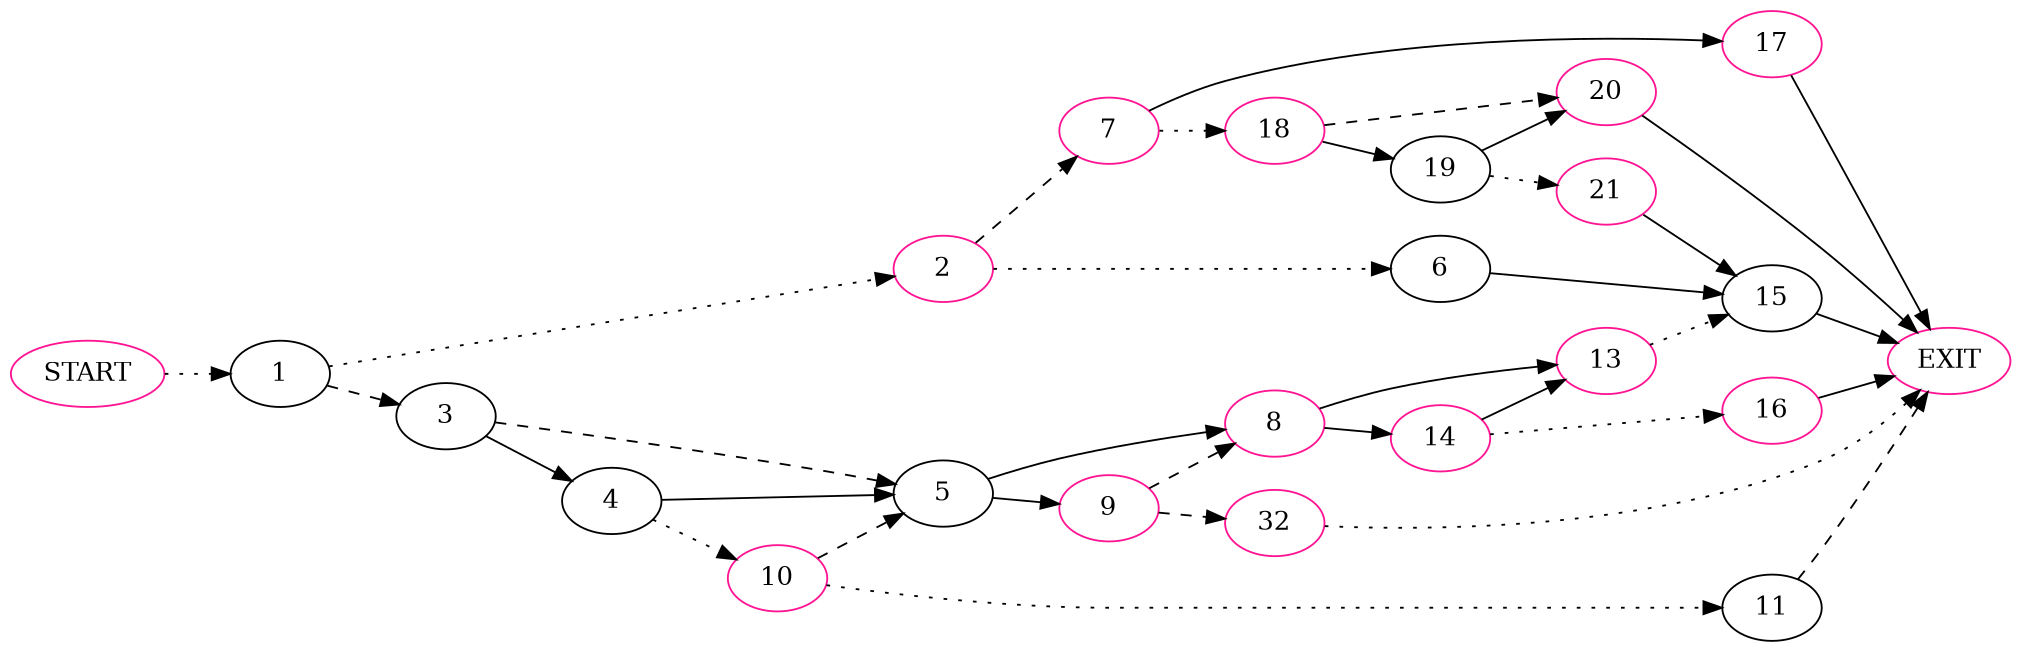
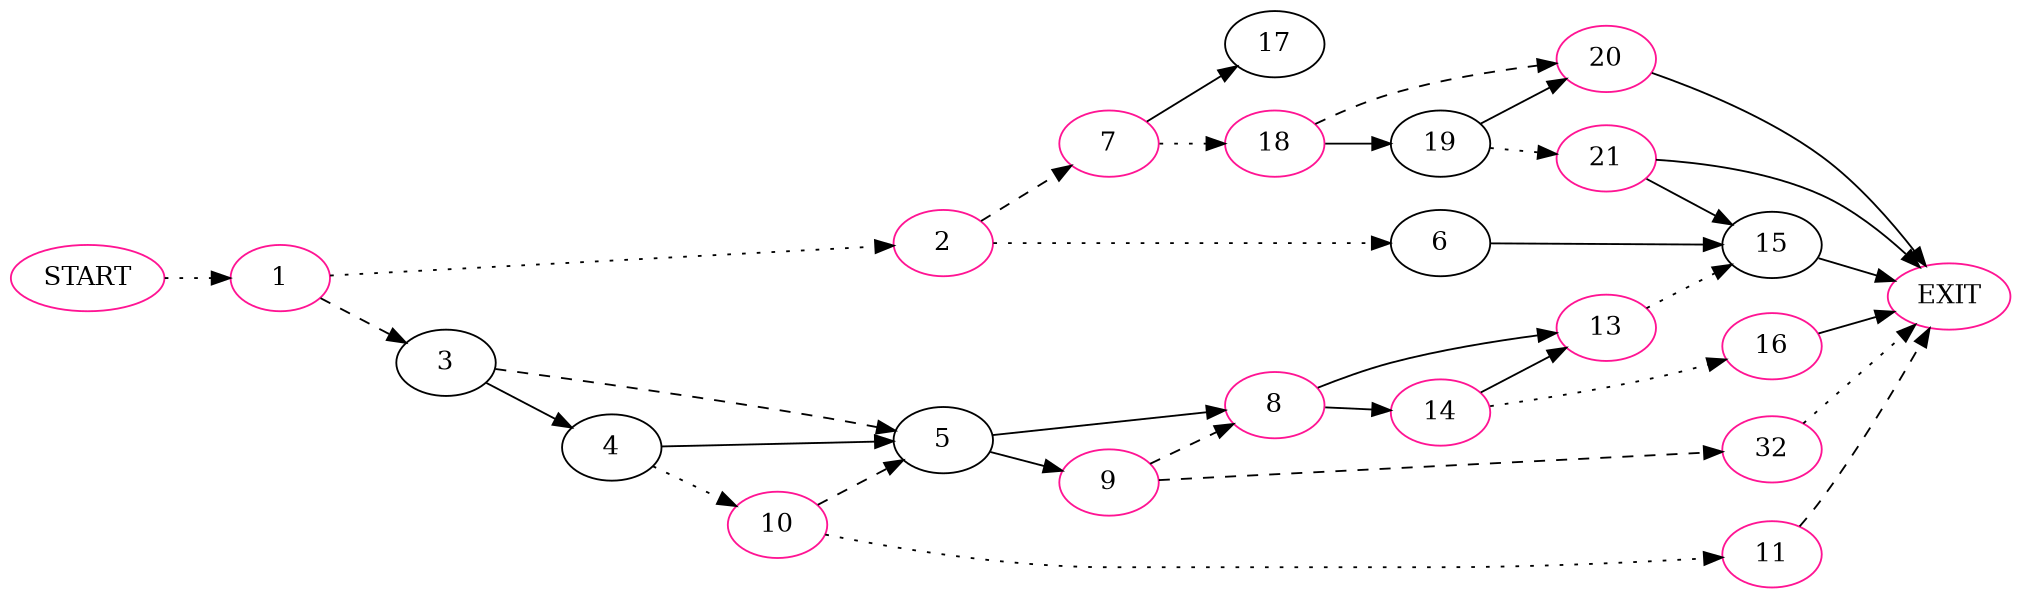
(1772, 44) -> (1275, 44)
(1856, 194) -> (1790, 183)
(280, 374) -> (280, 278)
(1772, 608) -> (1772, 554)
